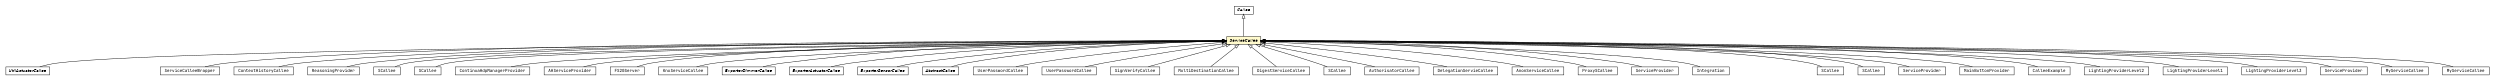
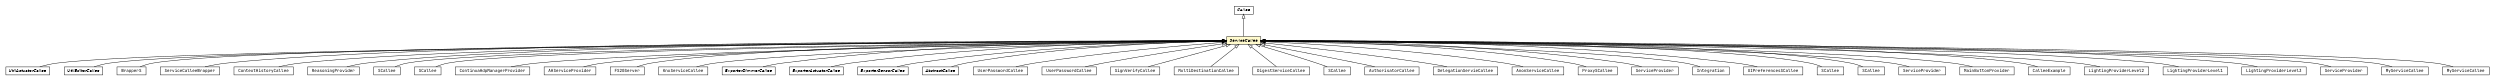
none -> (83, 71)
none -> (131, 71)
none -> (1773, 71)
